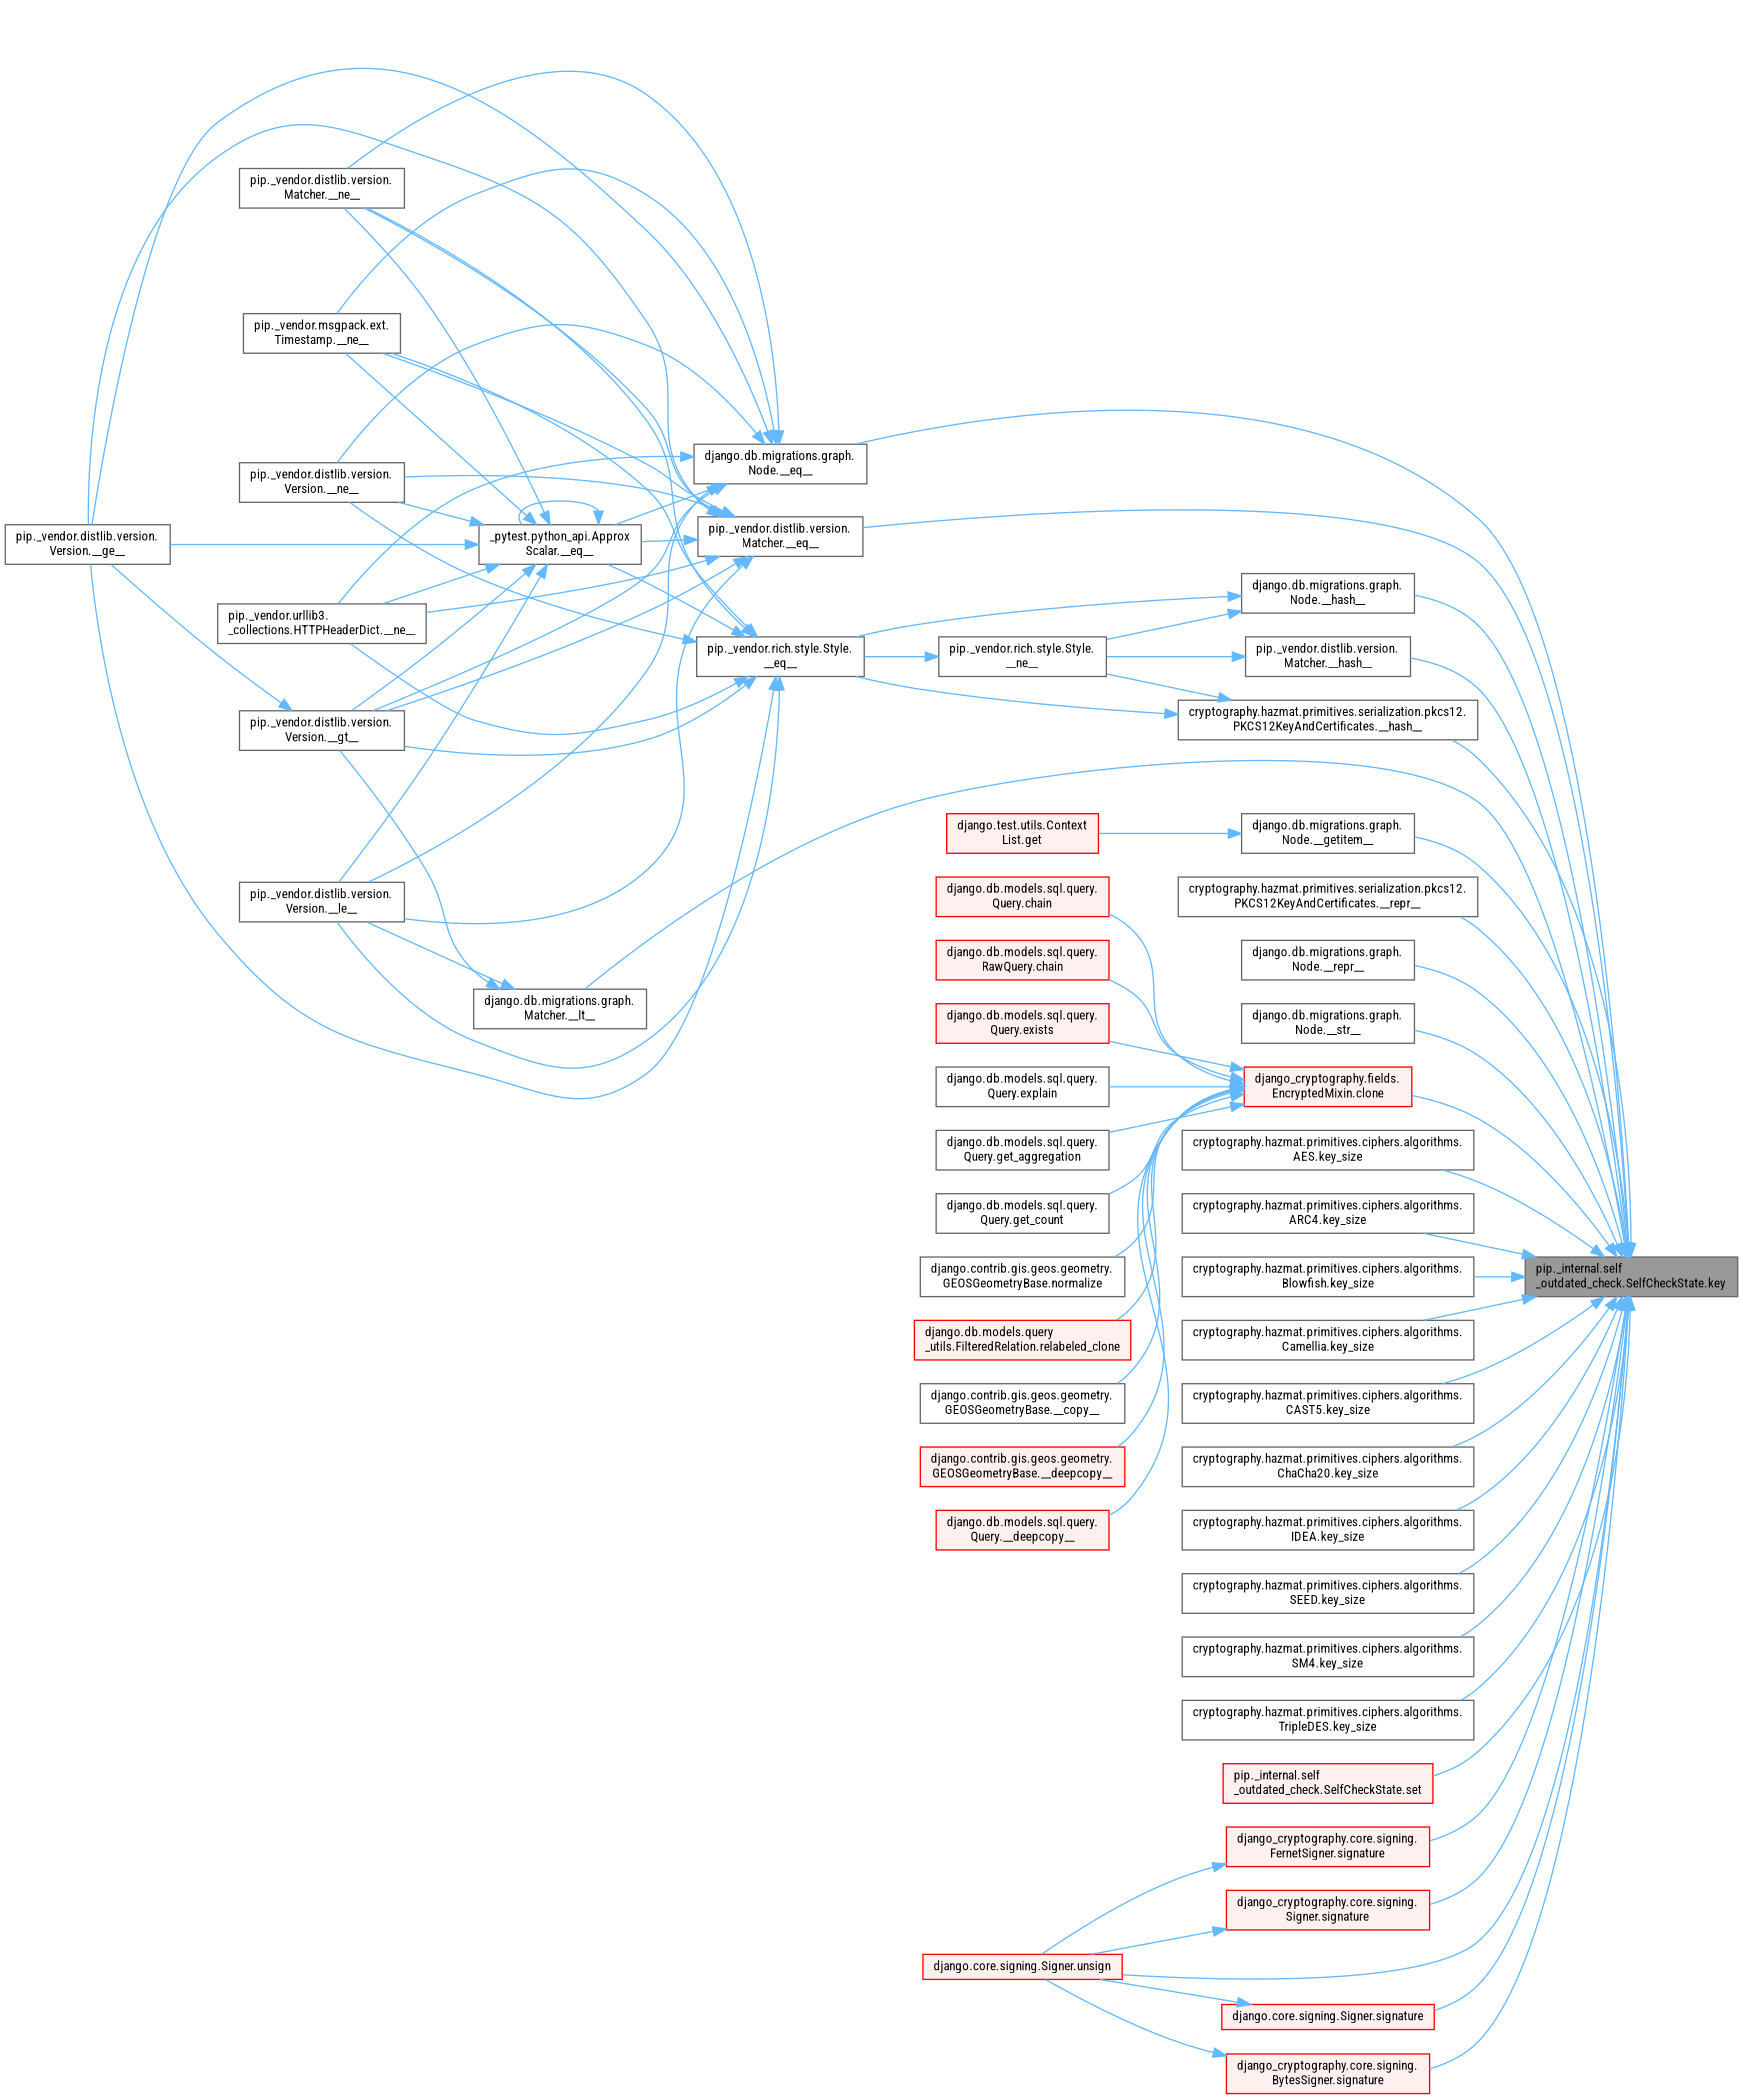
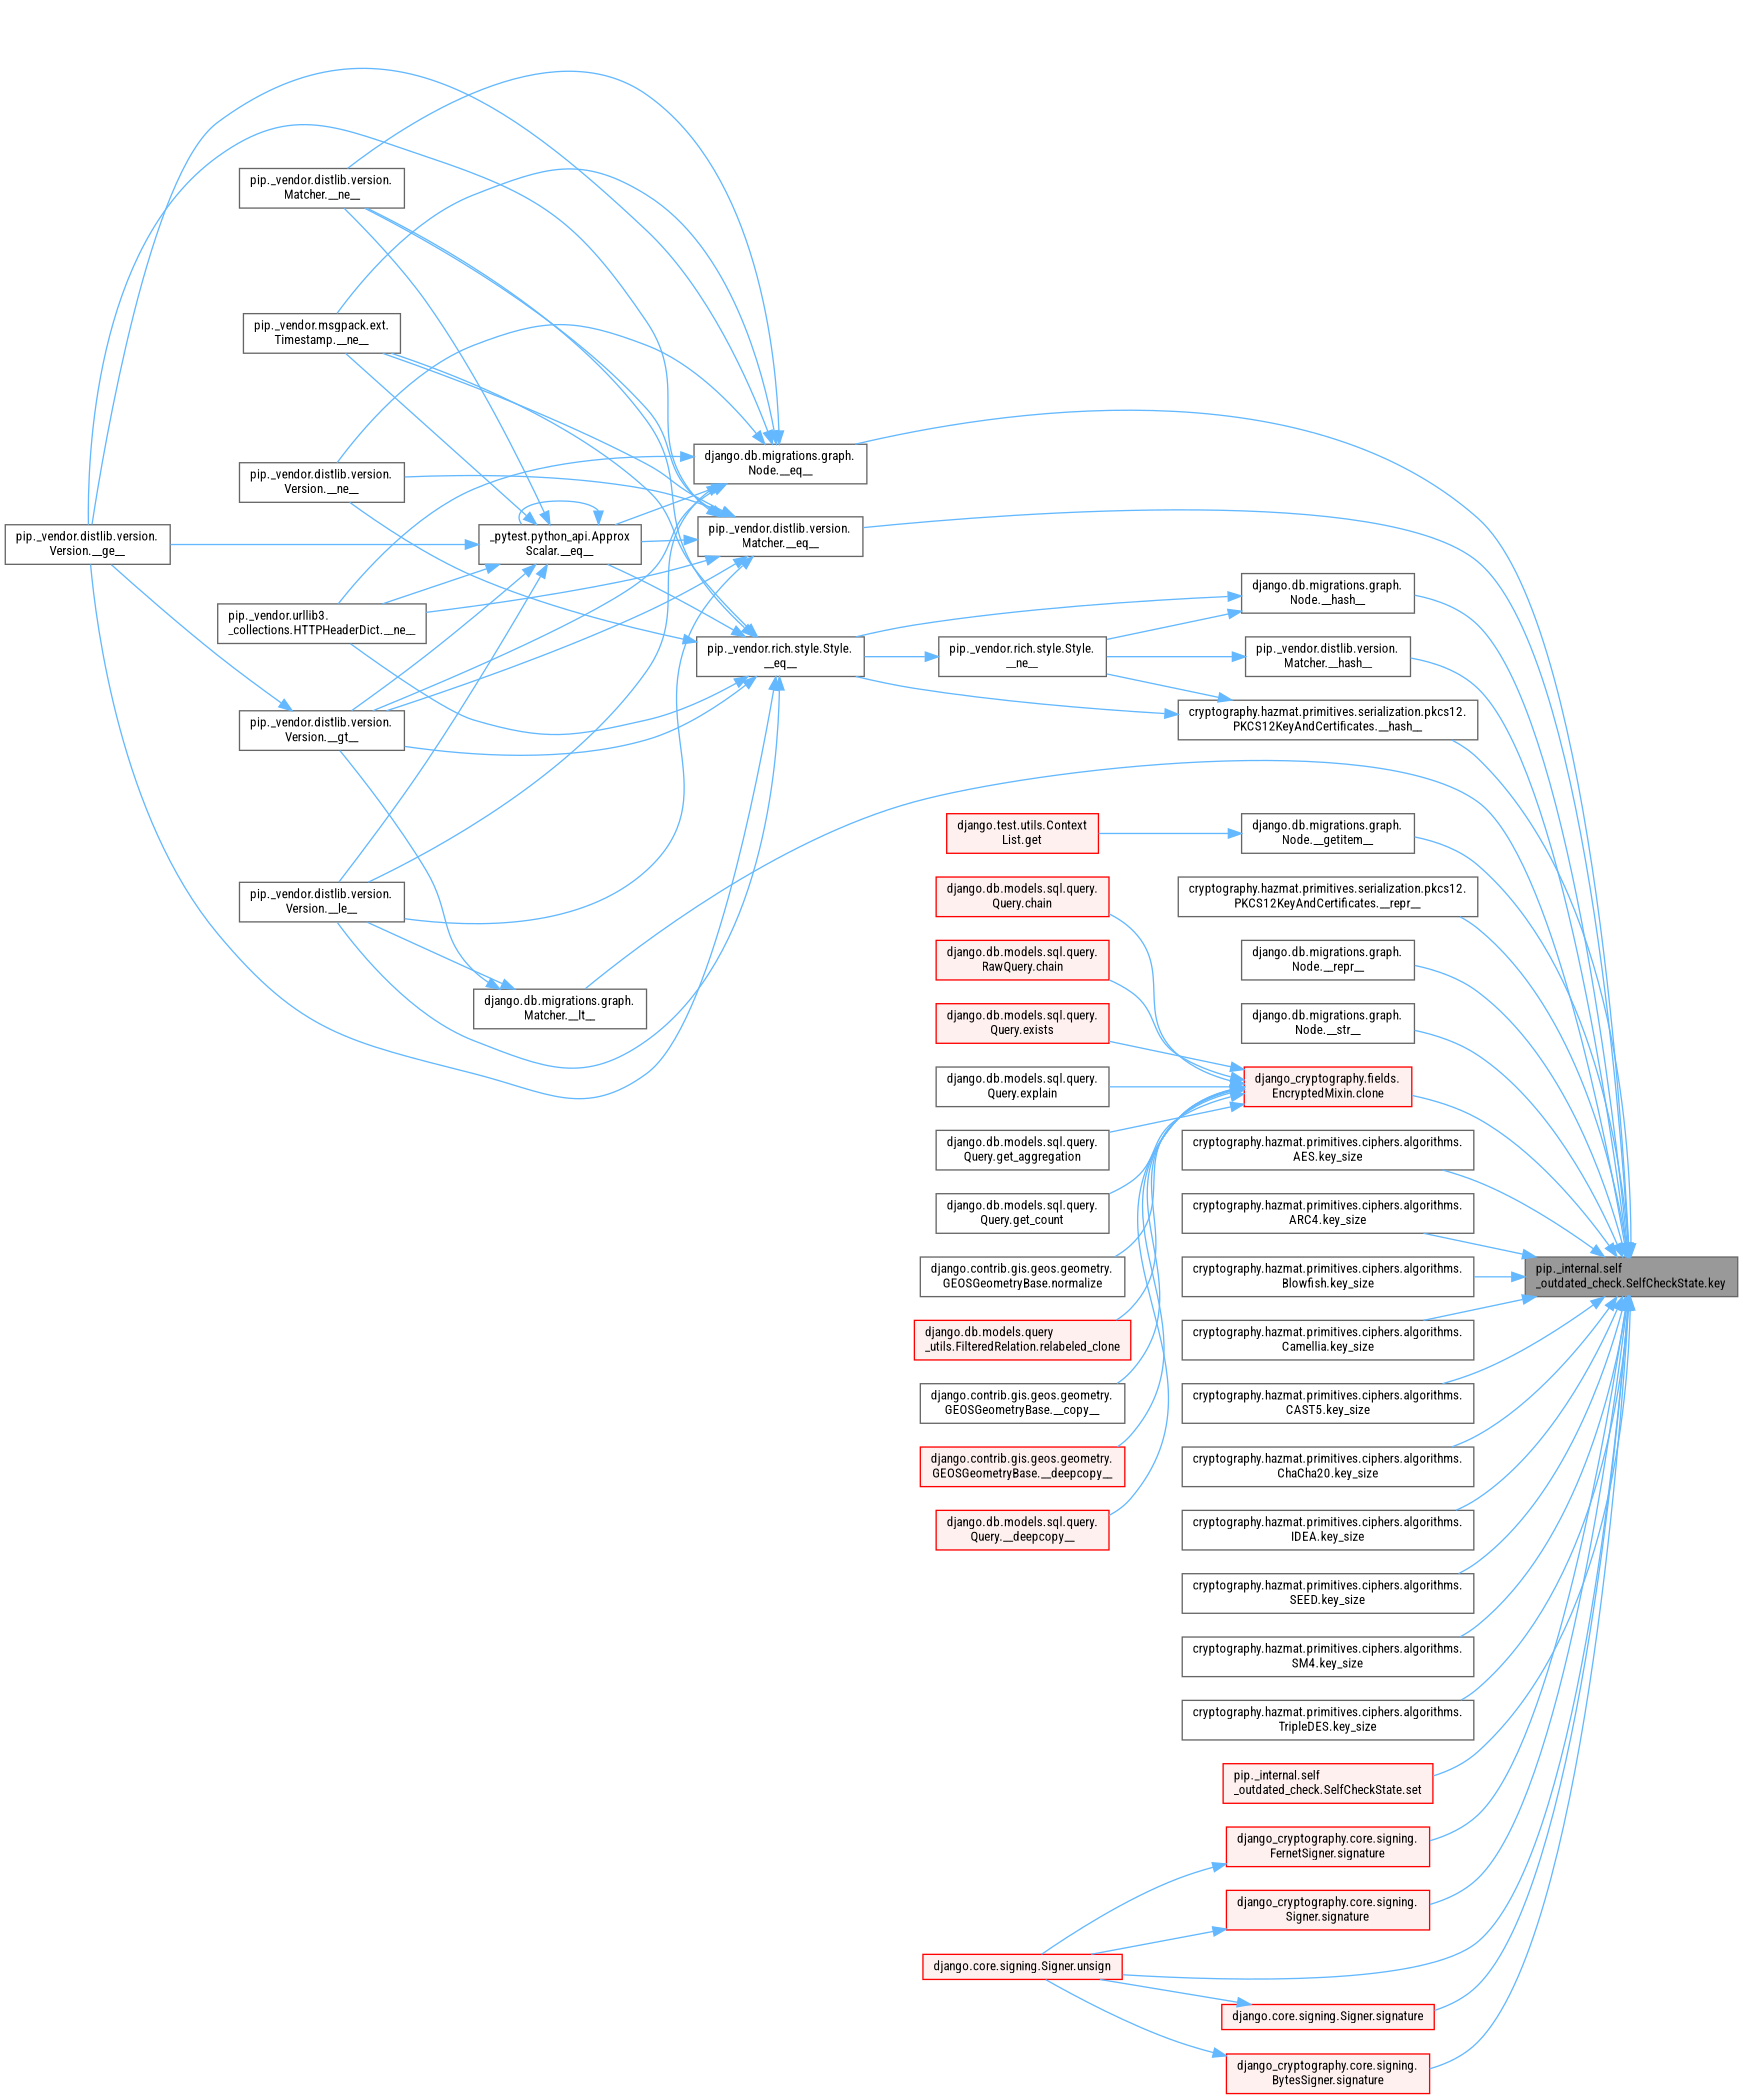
(445, 515) -> none
